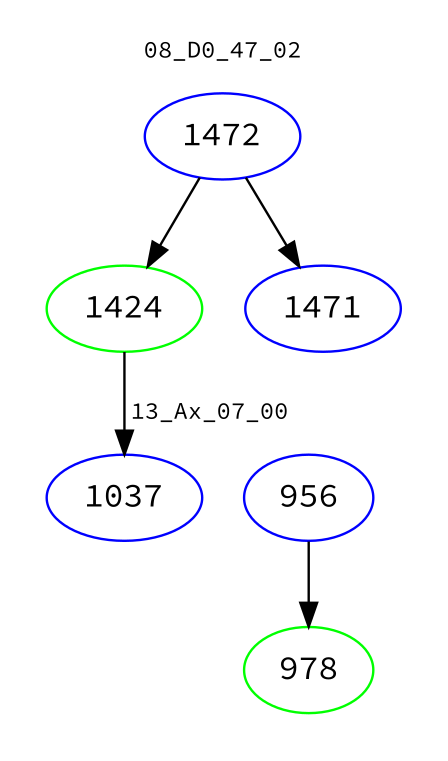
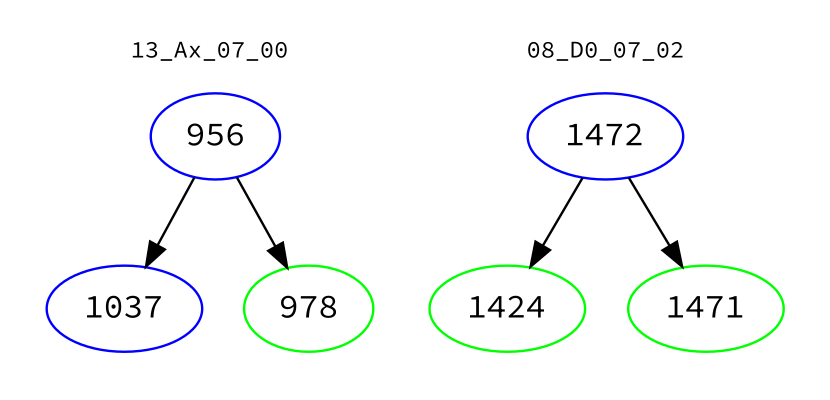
(224, 51) -> (607, 51)
(323, 309) -> (706, 309)
(124, 405) -> (176, 211)
